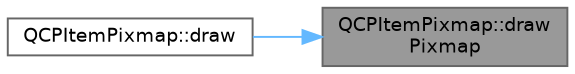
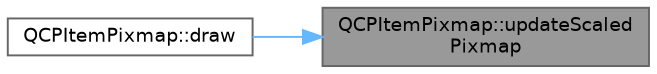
(445, 37) -> (486, 37)
